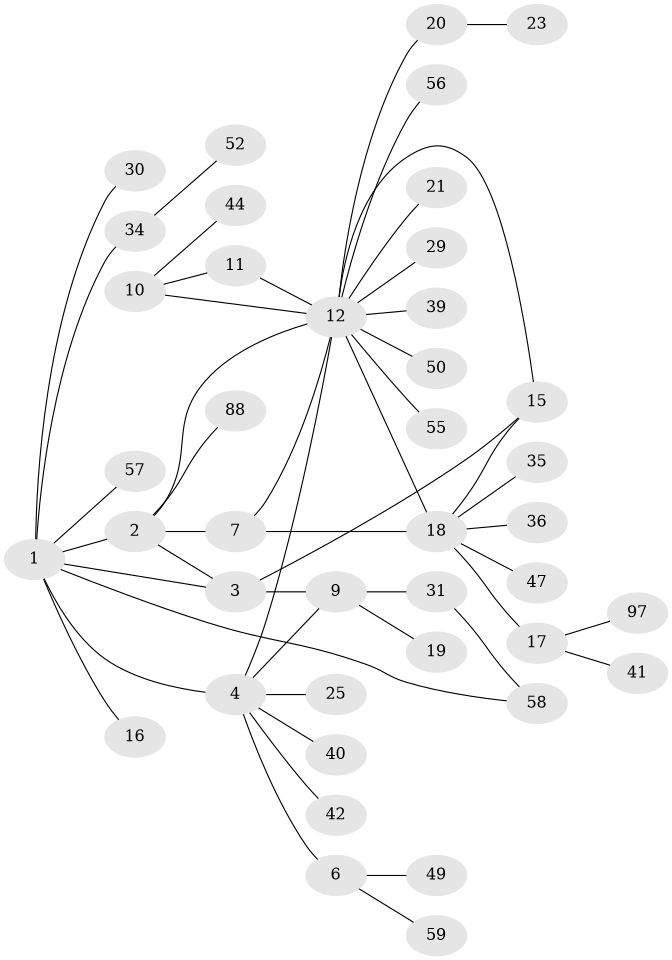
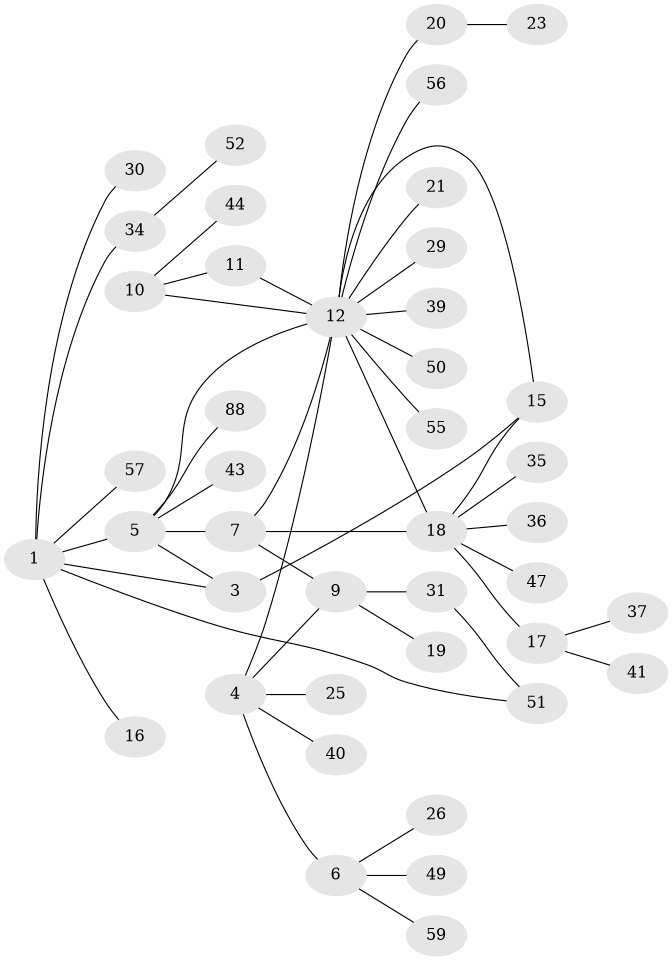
none -> (236, 471)
(135, 532) -> (135, 532)
(286, 592) -> (276, 556)
(638, 613) -> (638, 613)
(107, 660) -> none
(537, 704) -> (537, 704)
(336, 815) -> none
none -> (437, 815)
